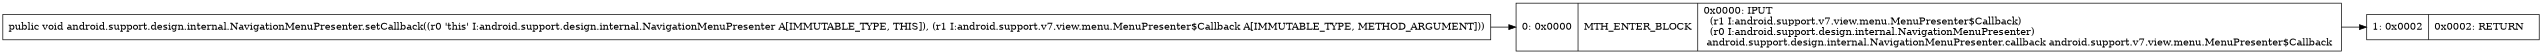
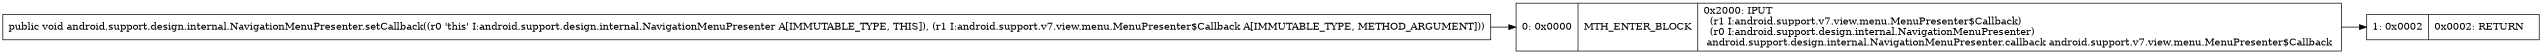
(1741, 11) -> (1741, 11)
